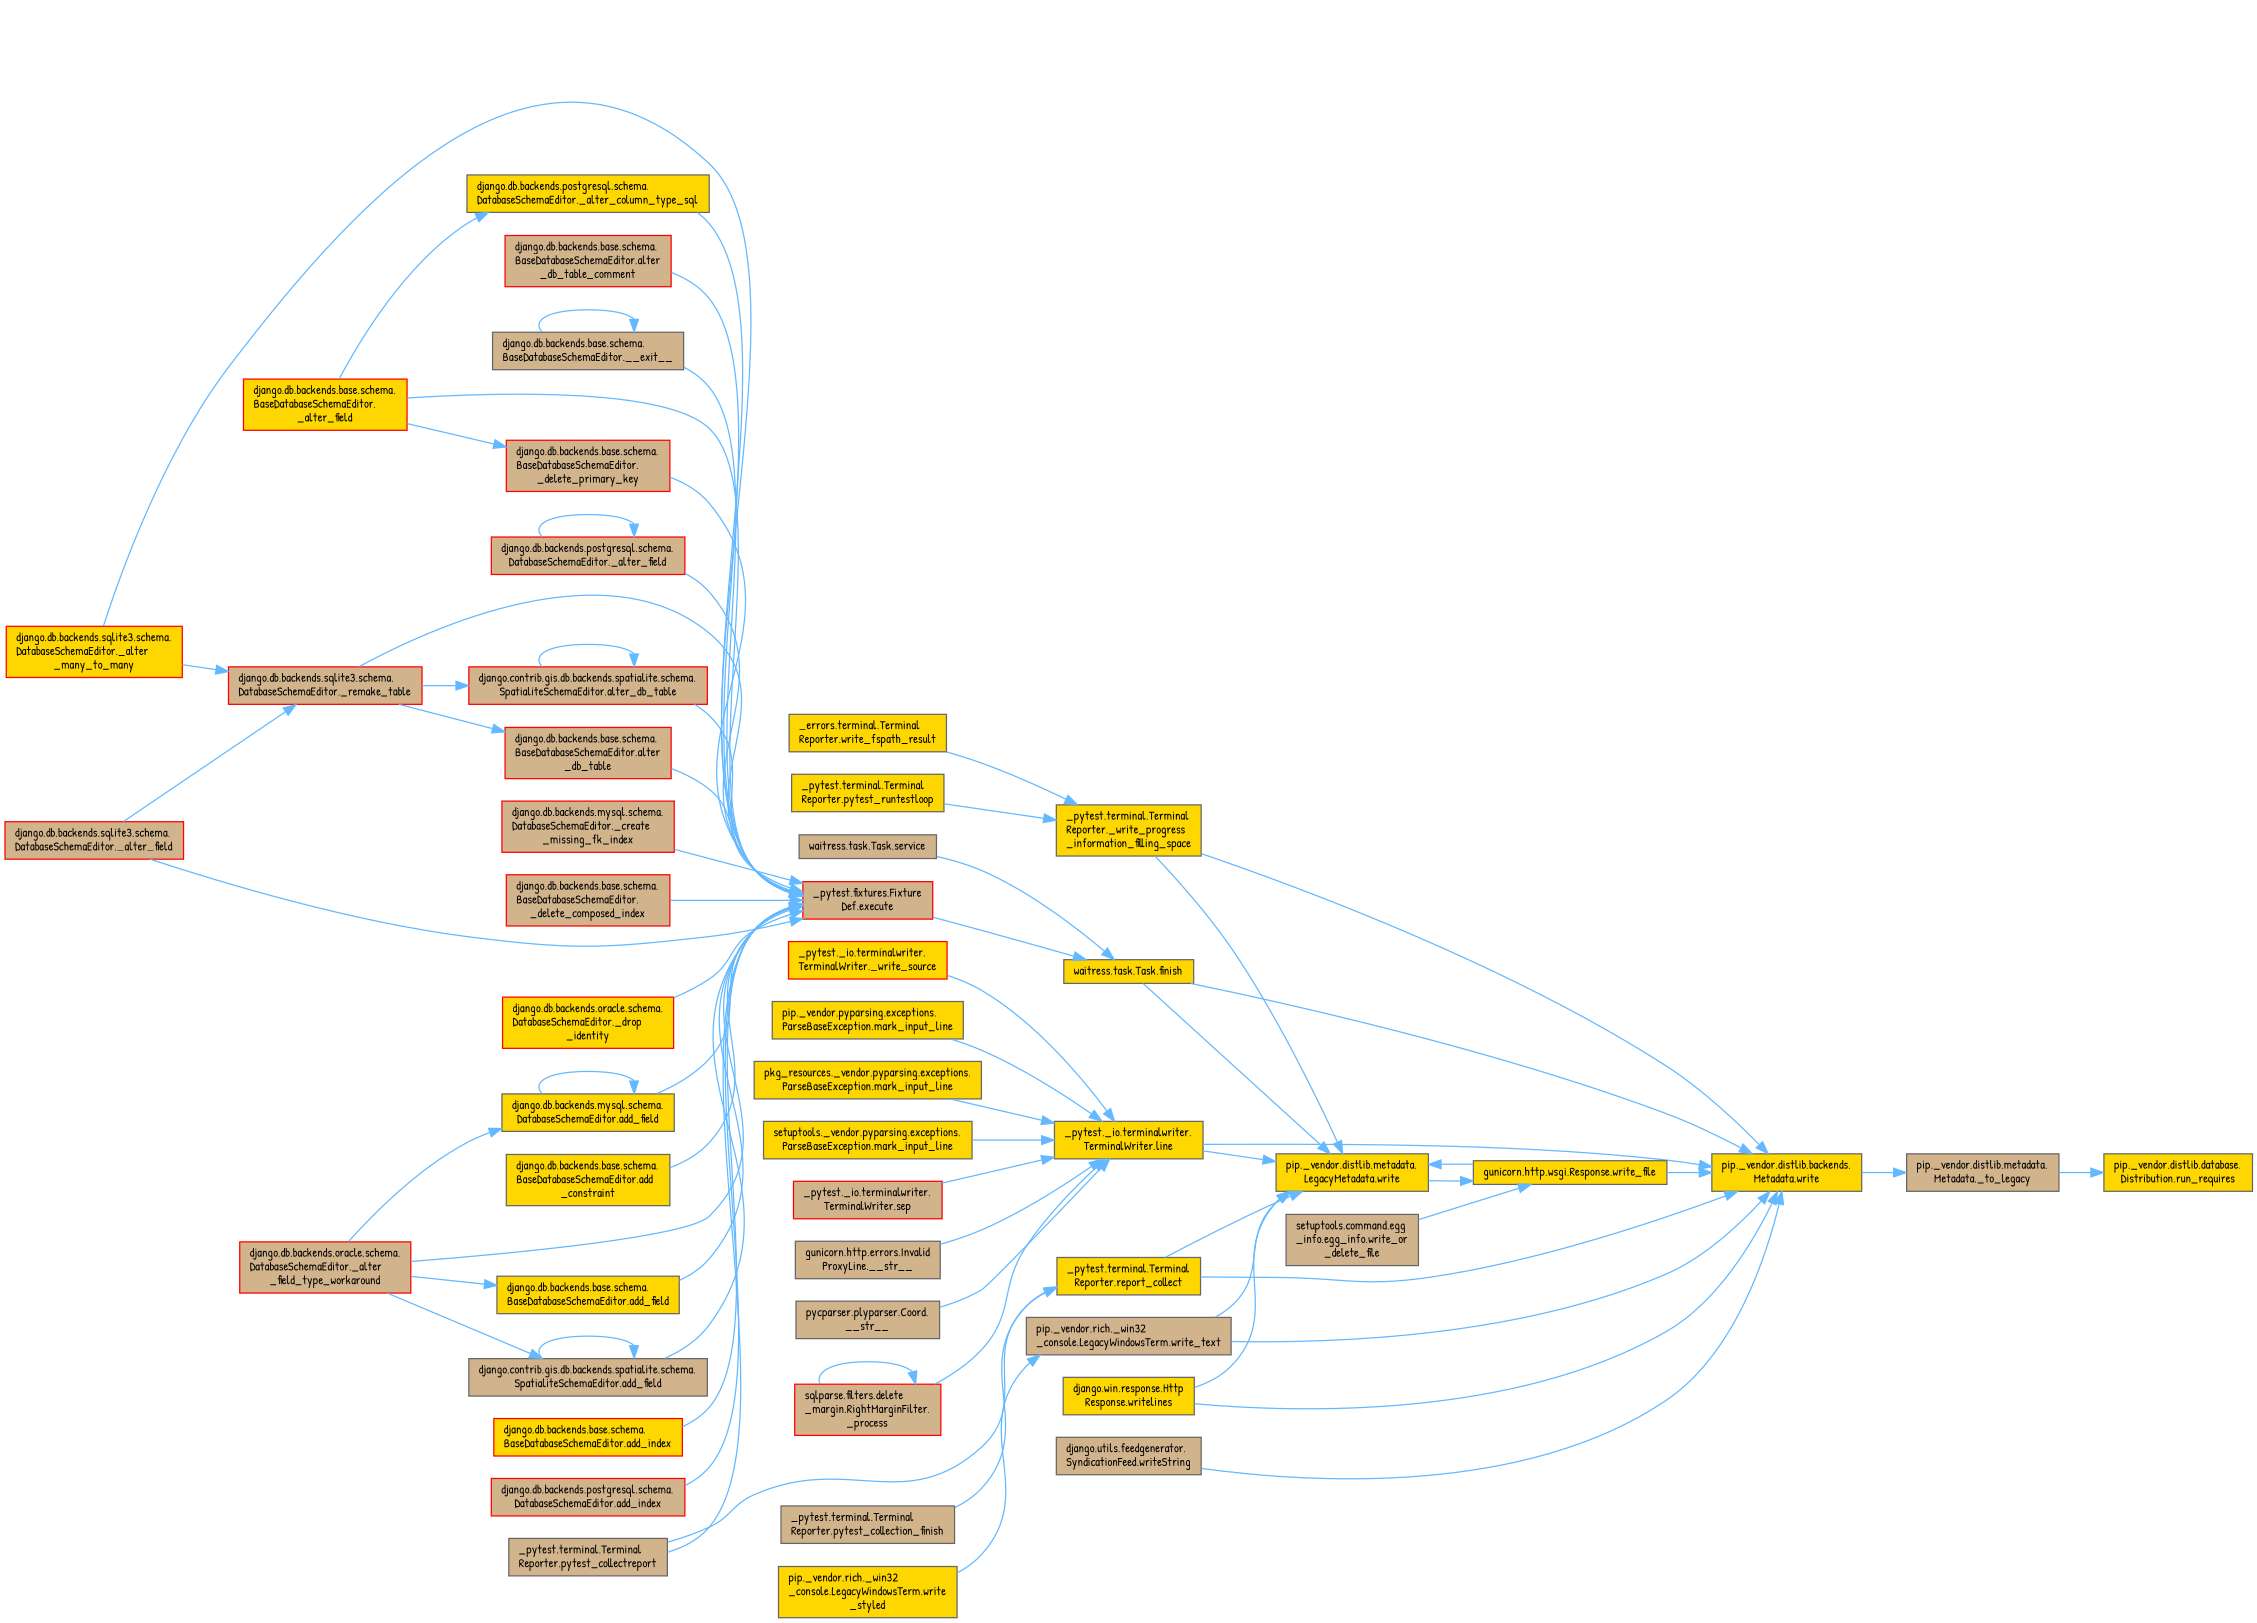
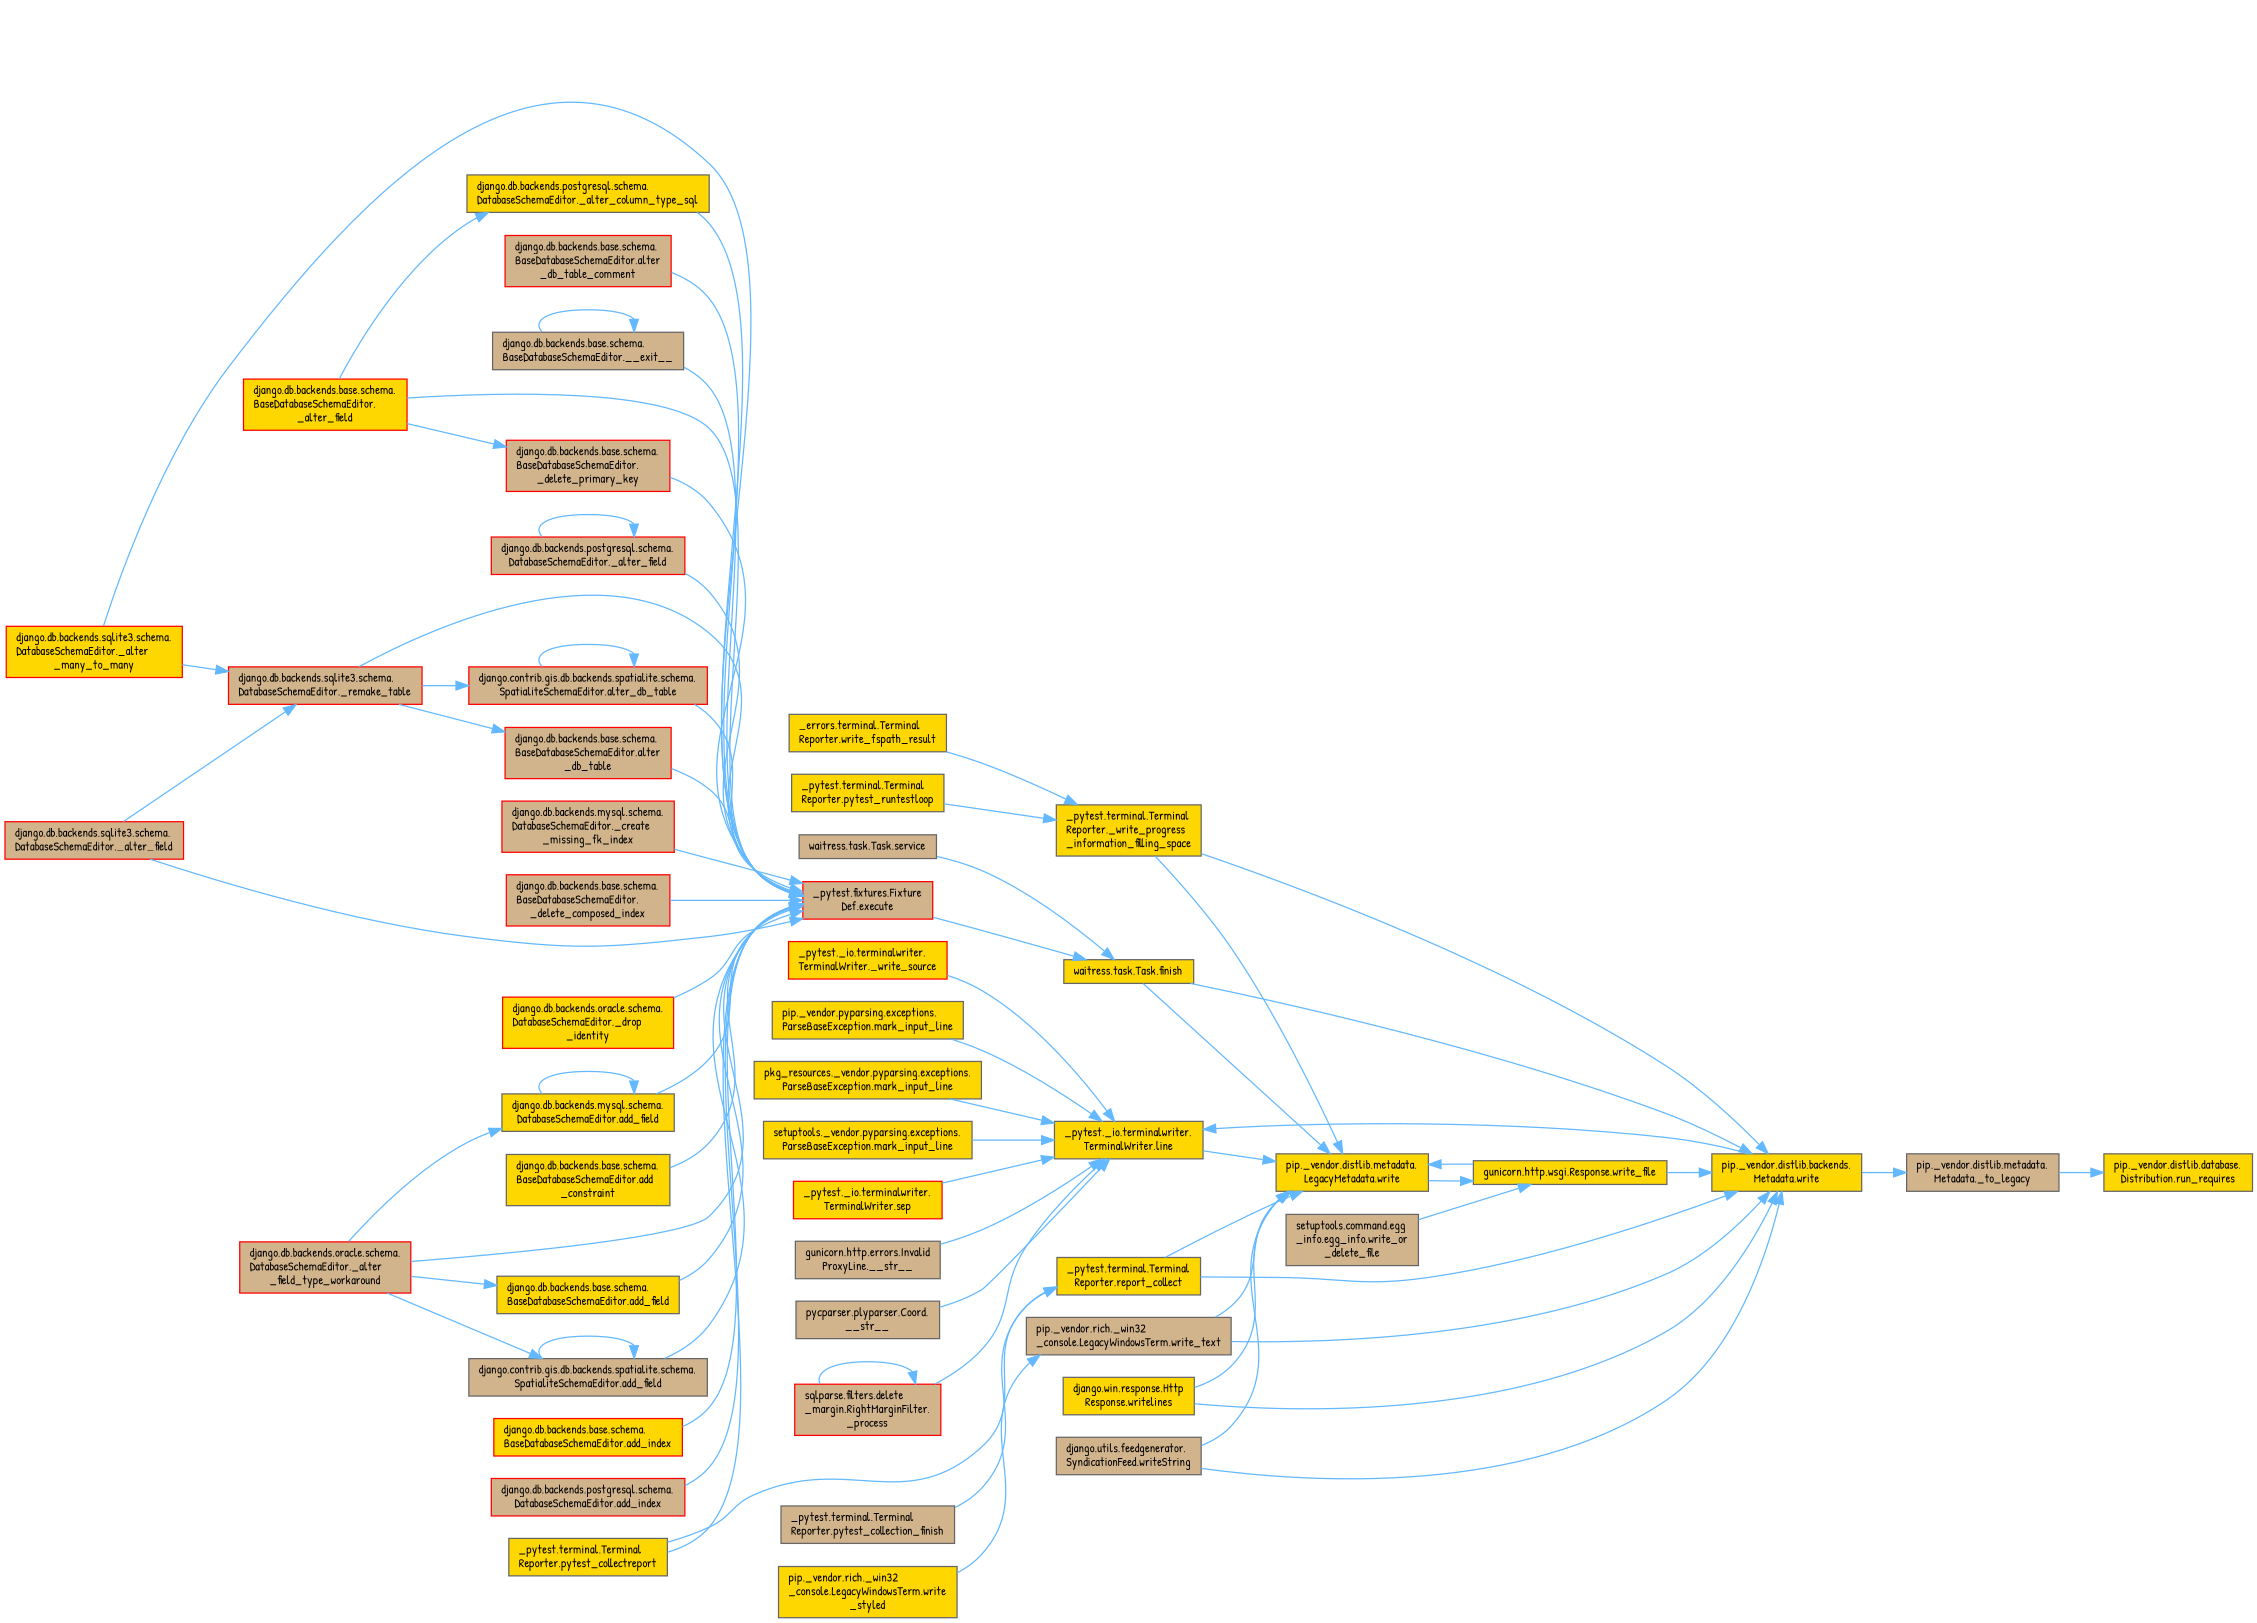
(1452, 1146) -> (1483, 1125)
(868, 1200) -> (868, 1200)
none -> (1258, 1351)
(588, 1557) -> (588, 1557)
